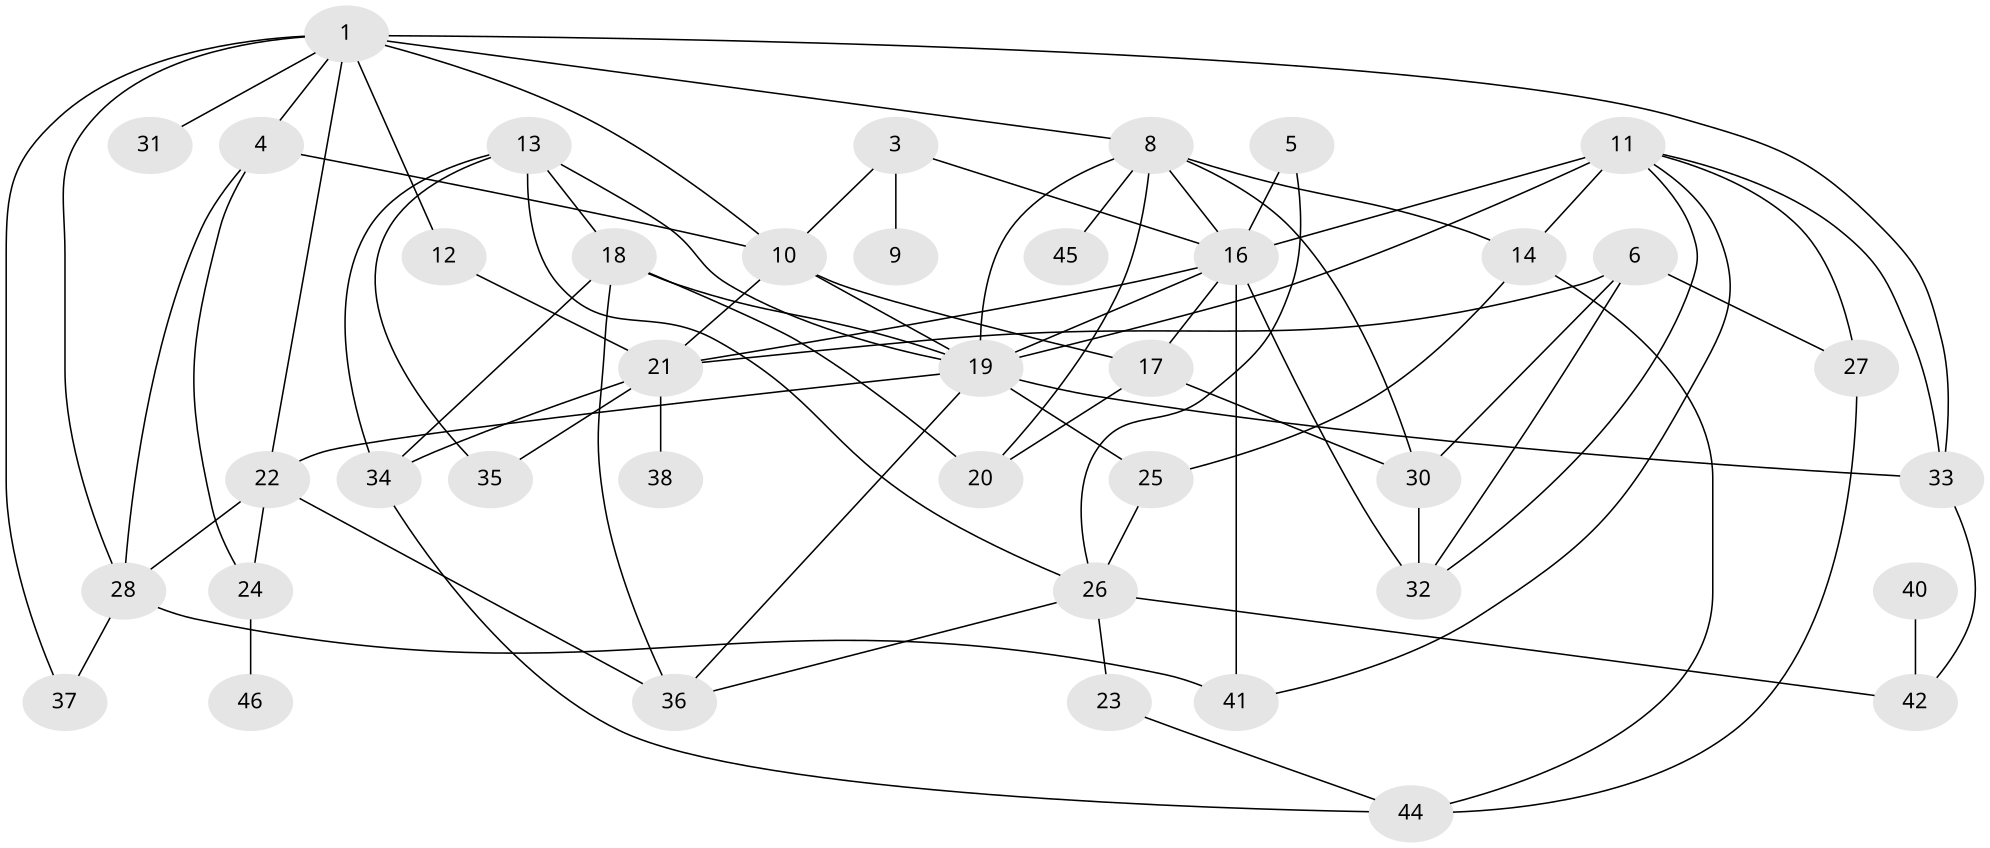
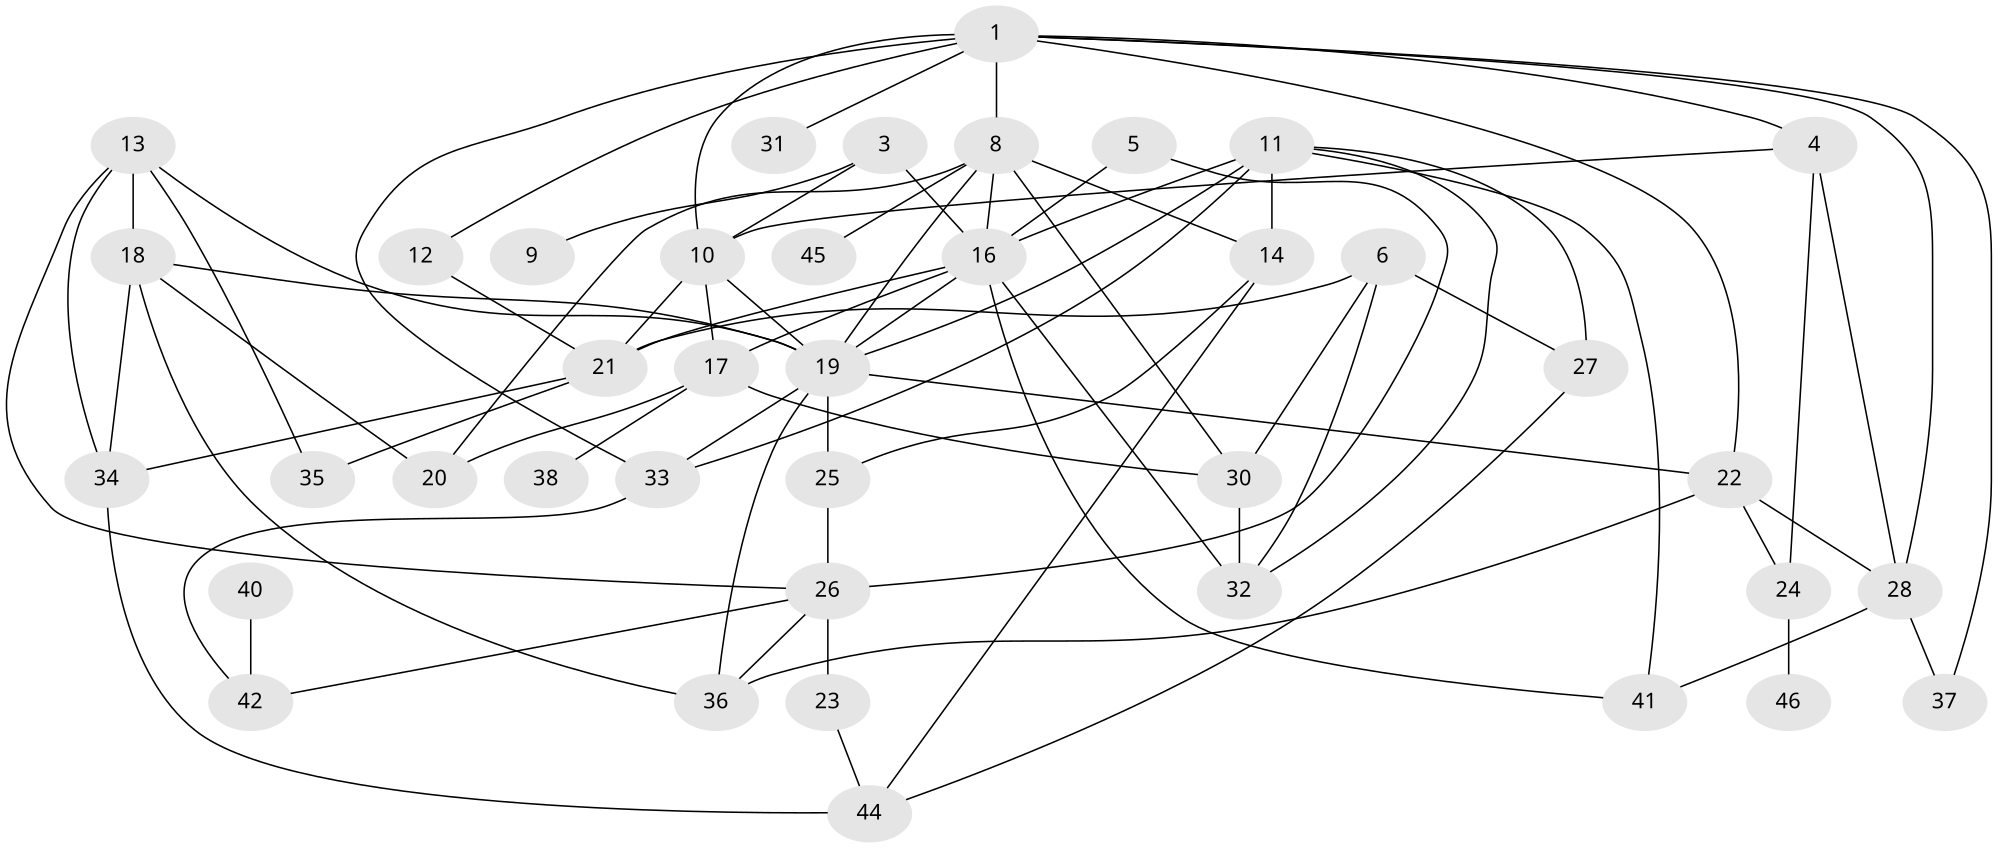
(661, 424) -> (631, 424)
